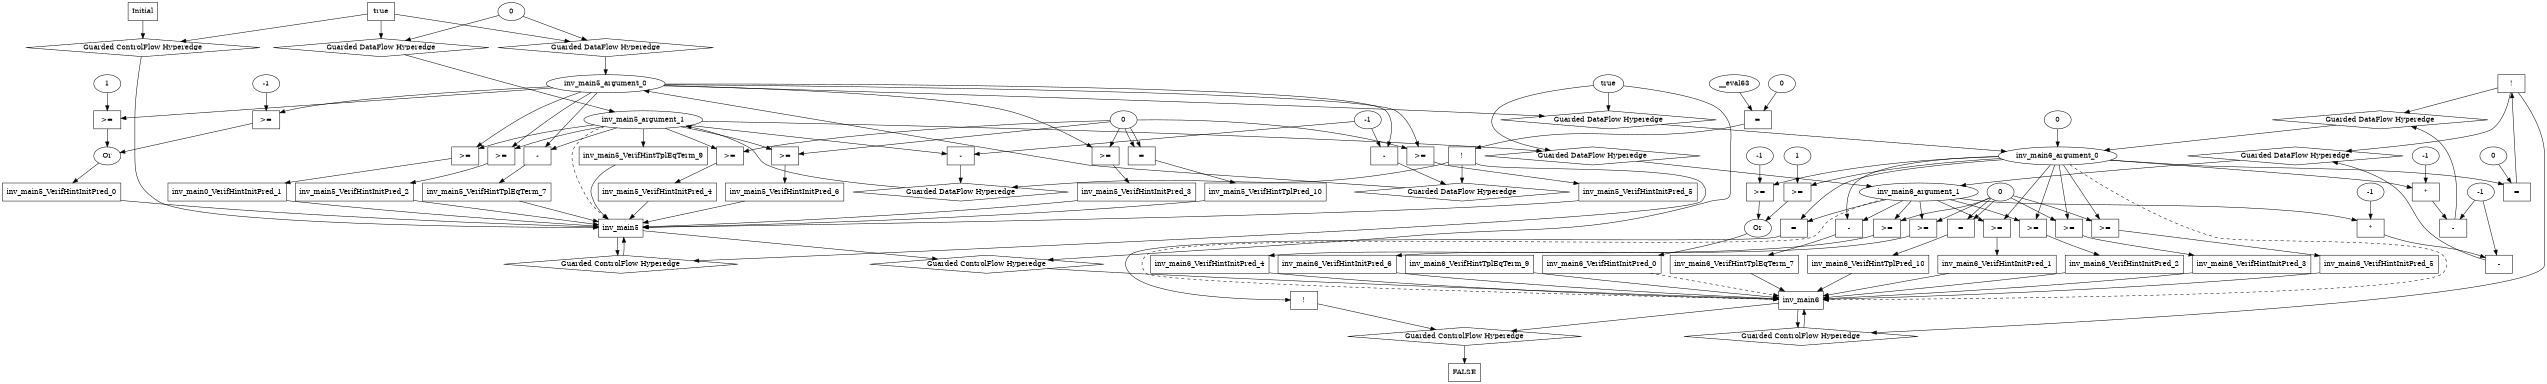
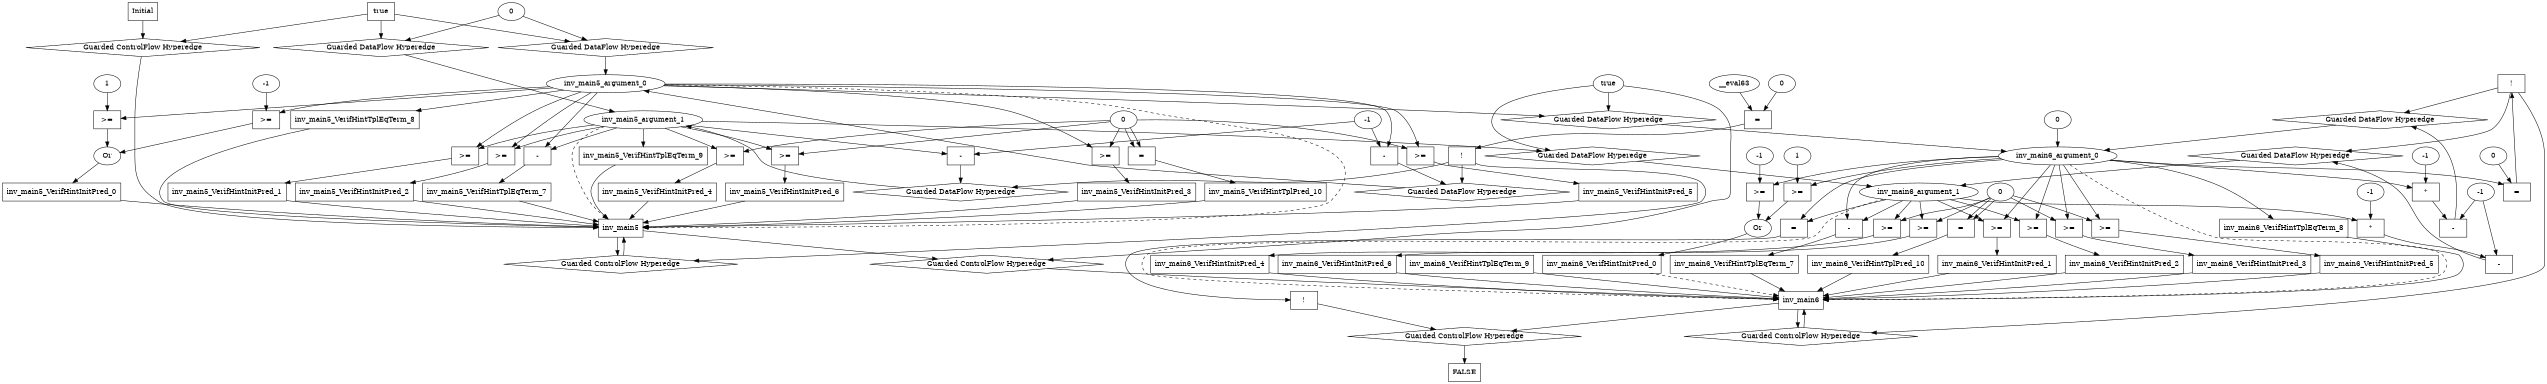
none -> (355, 120)
none -> (1330, 153)
(227, 192) -> (227, 192)
none -> (2284, 228)
